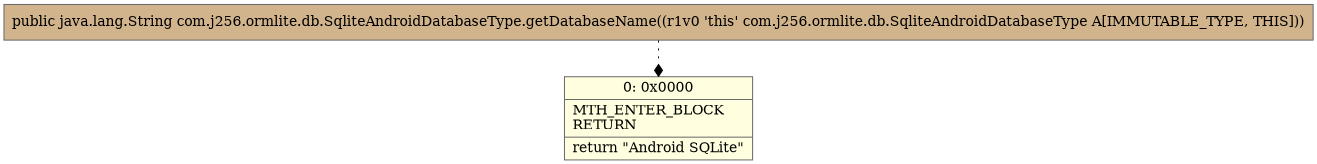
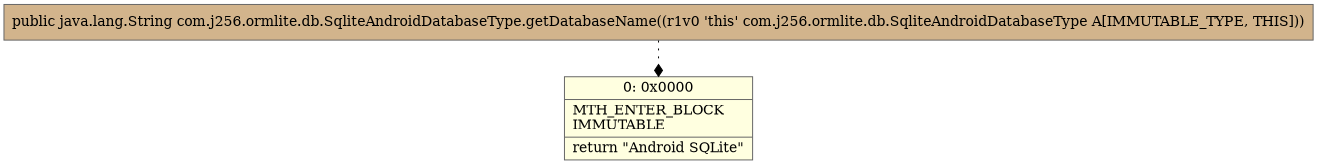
(605, 125) -> (619, 125)
